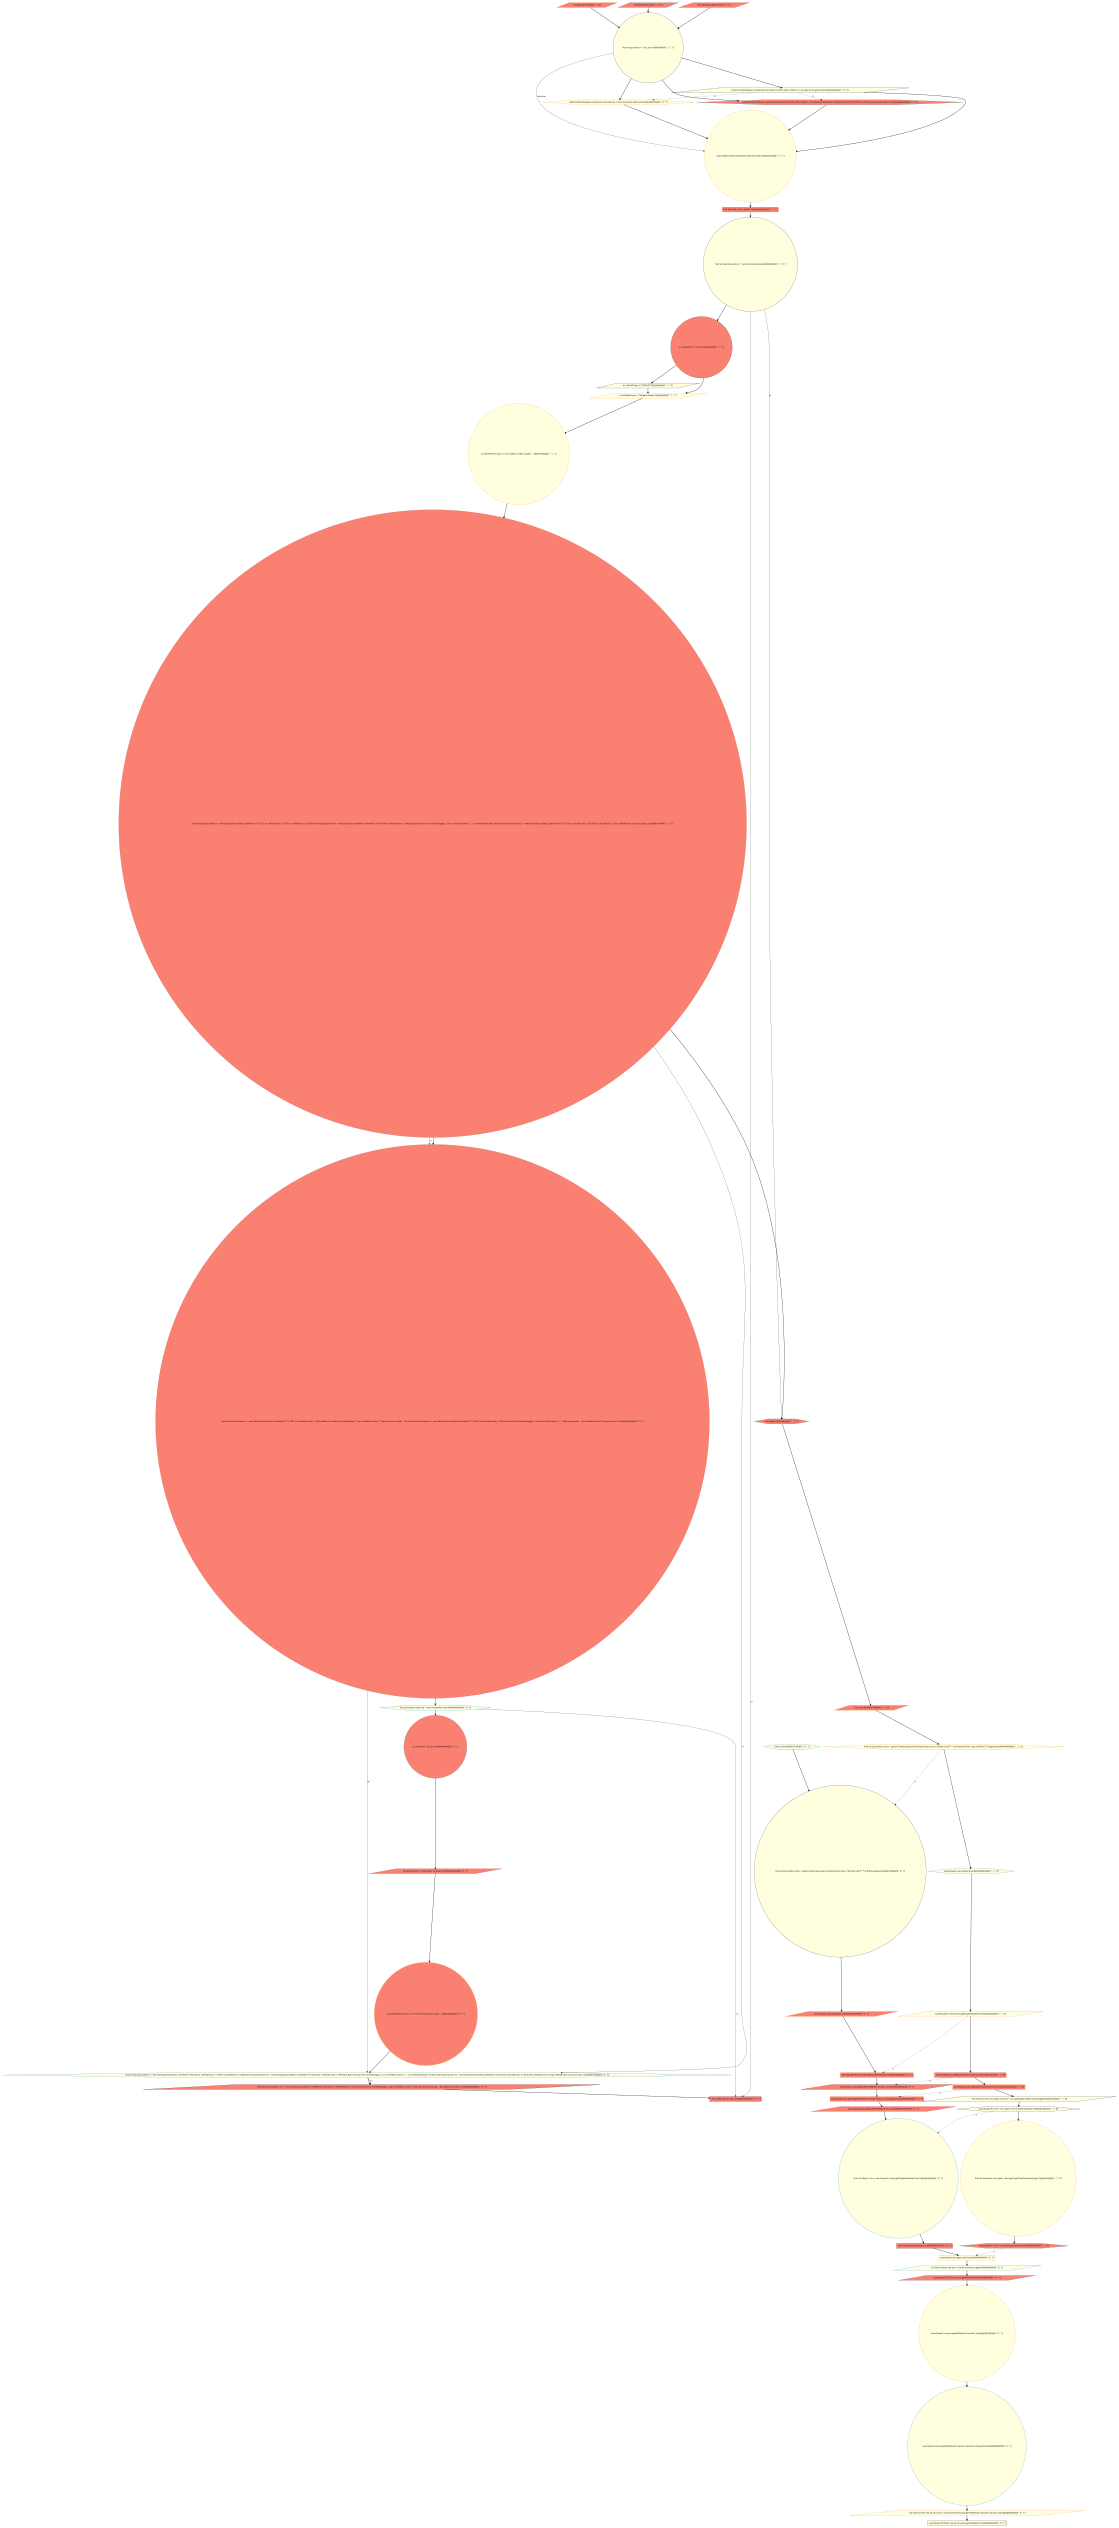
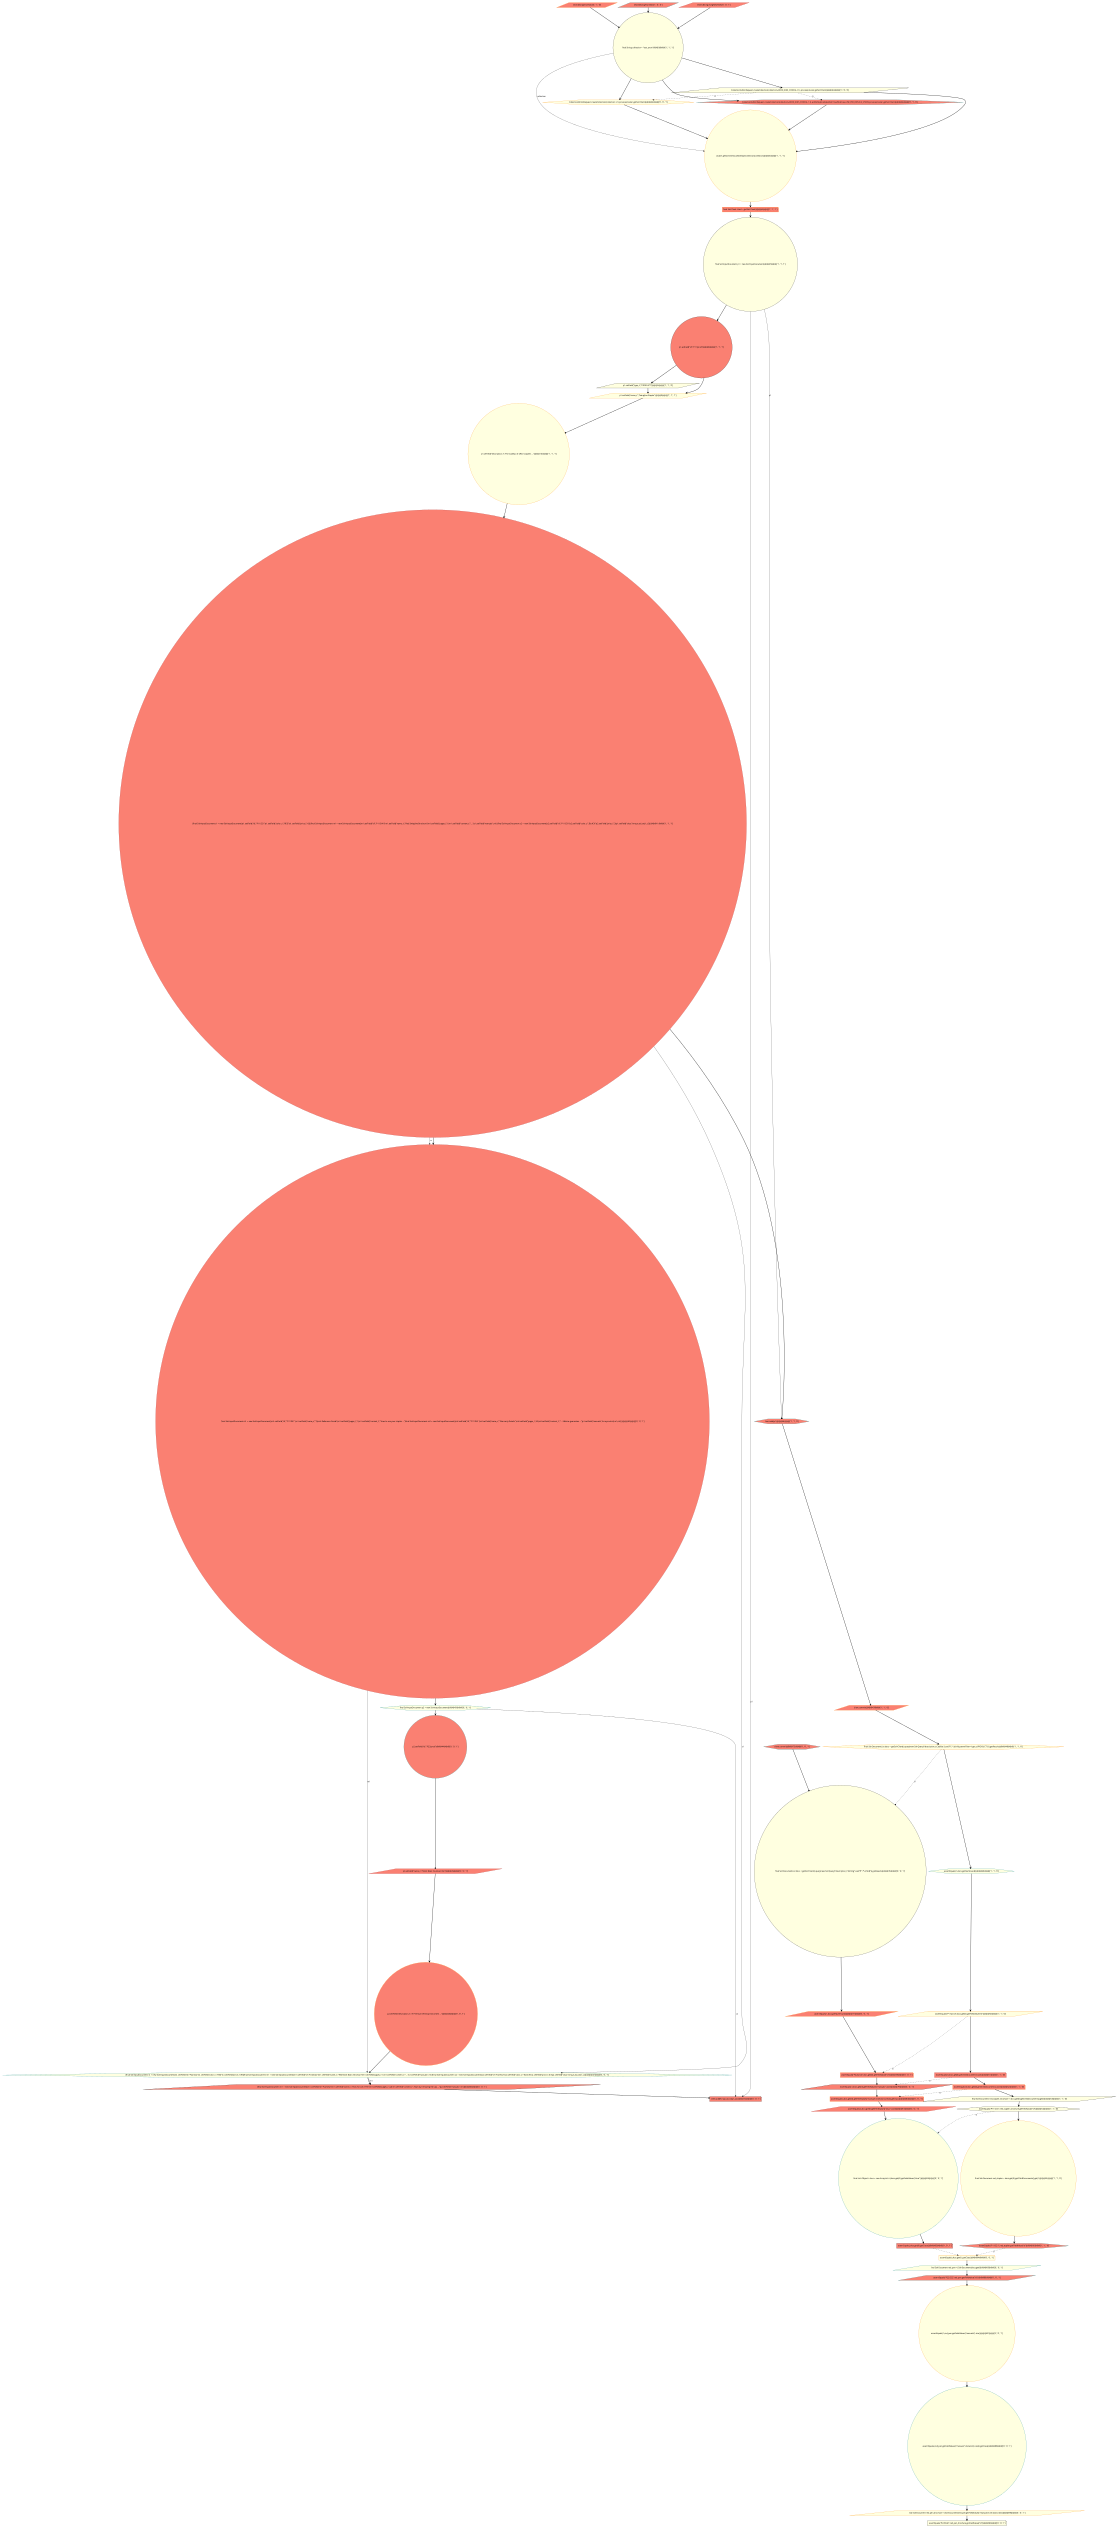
(792, 1747) -> (792, 1747)
(945, 2252) -> (945, 2252)
